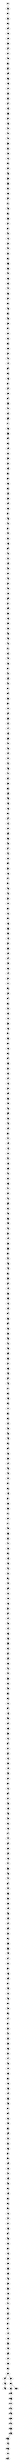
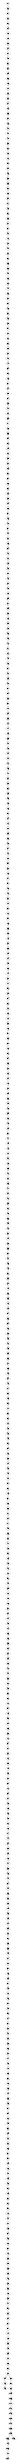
(16, 2389) -> none
none -> (14, 2439)
